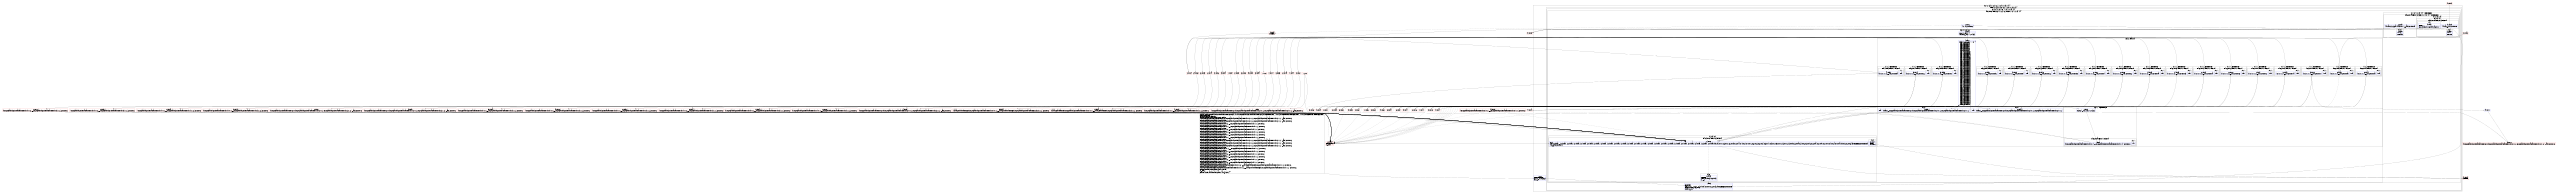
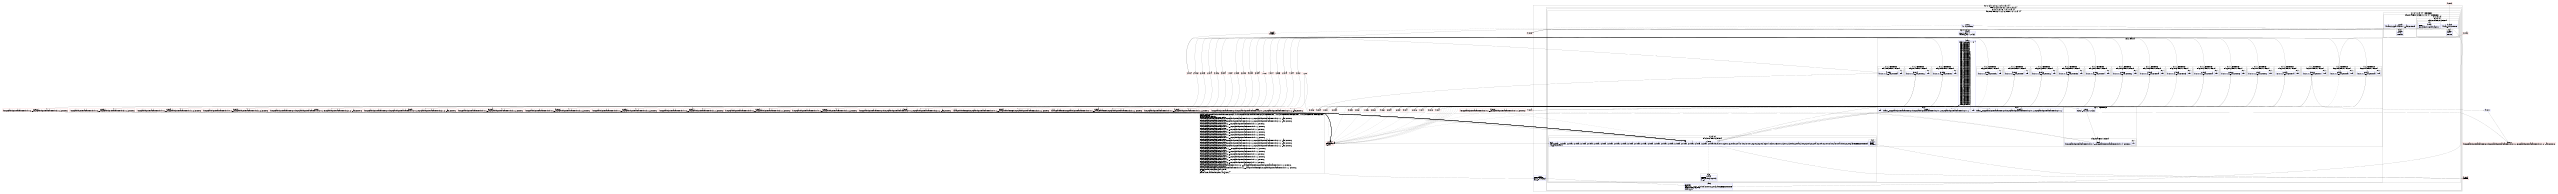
(1341, 110) -> none
